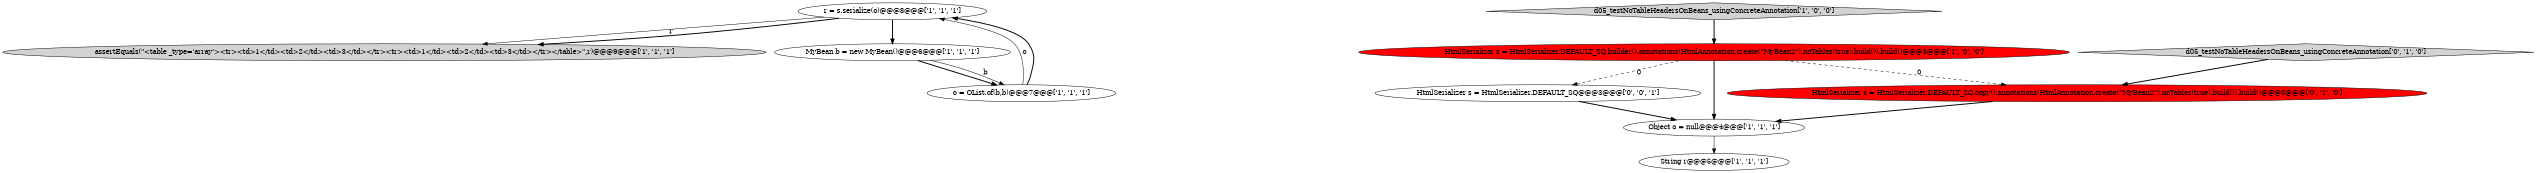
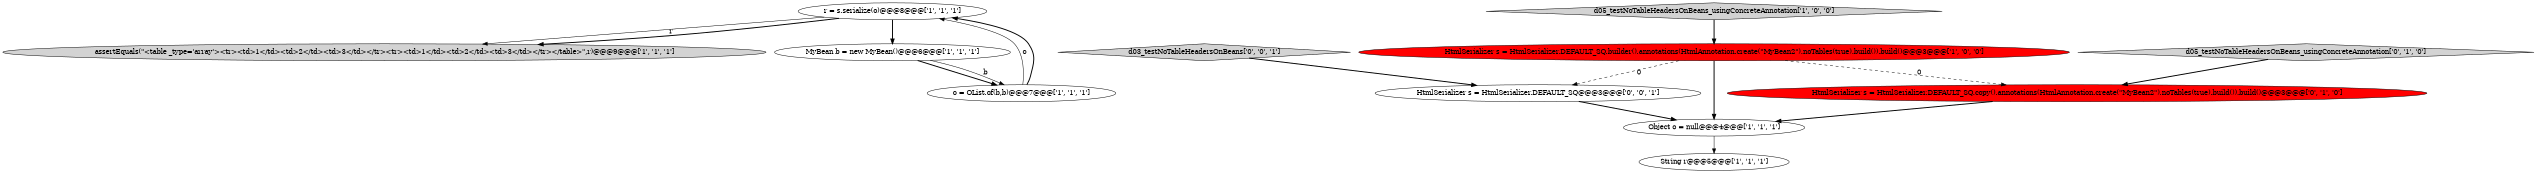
none -> (1204, 52)
